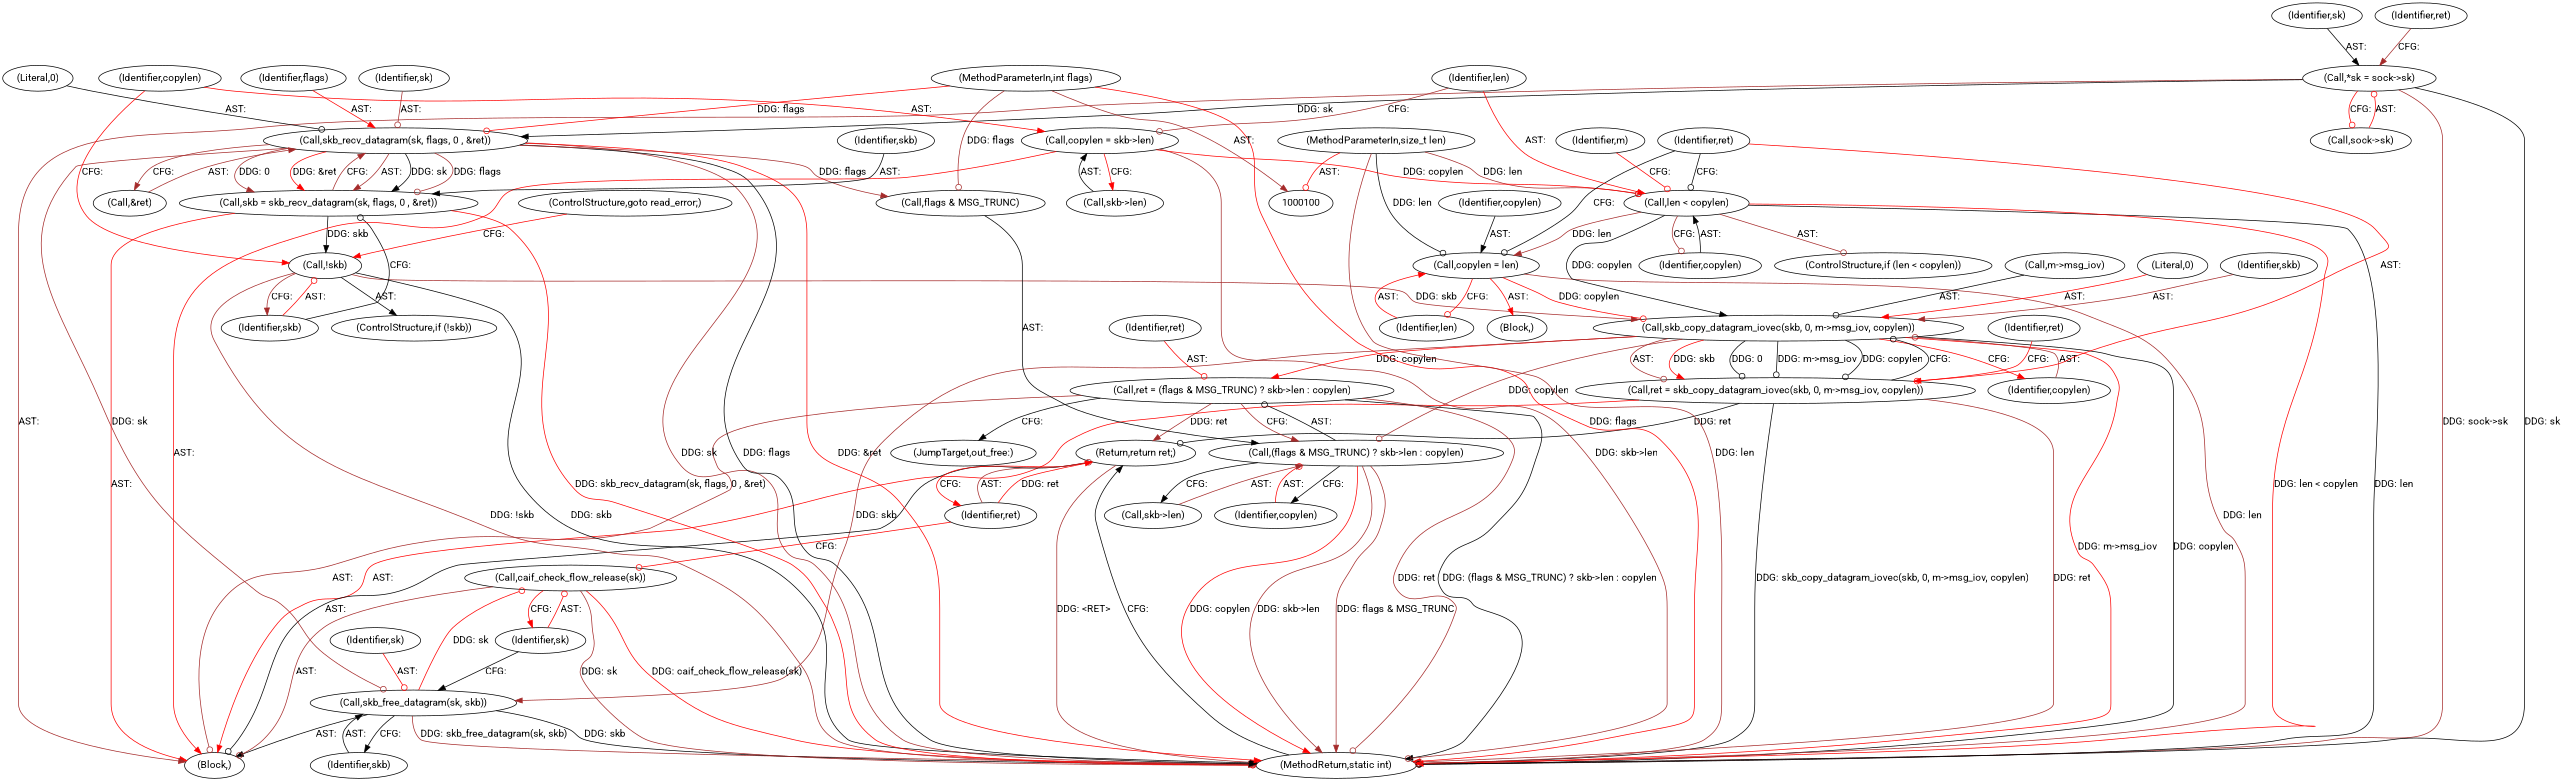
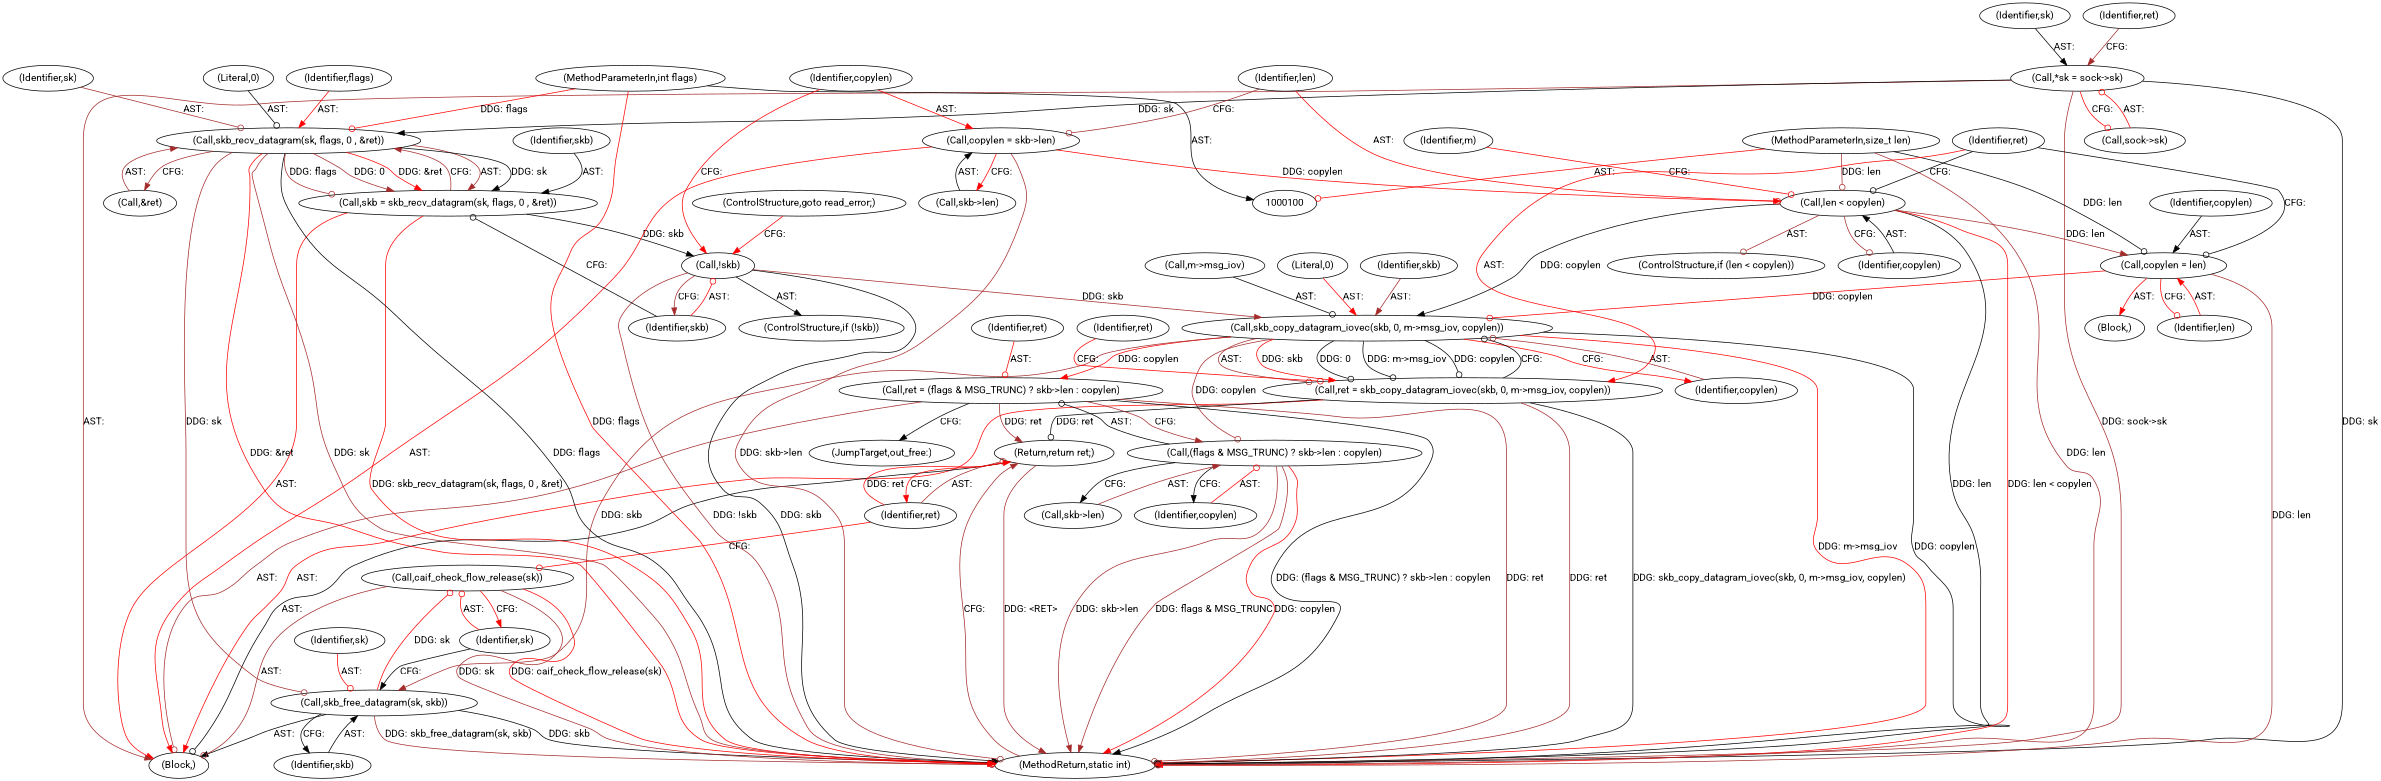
(1173, 124) -> (1112, 97)
(961, 203) -> none
(1143, 643) -> (964, 614)
